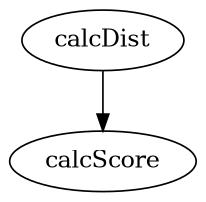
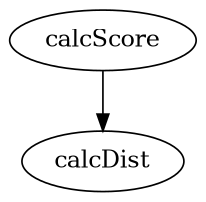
(103, 93) -> (103, 93)
